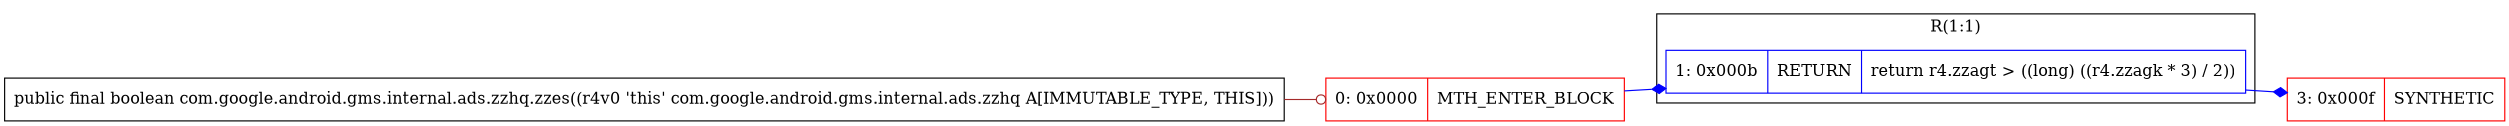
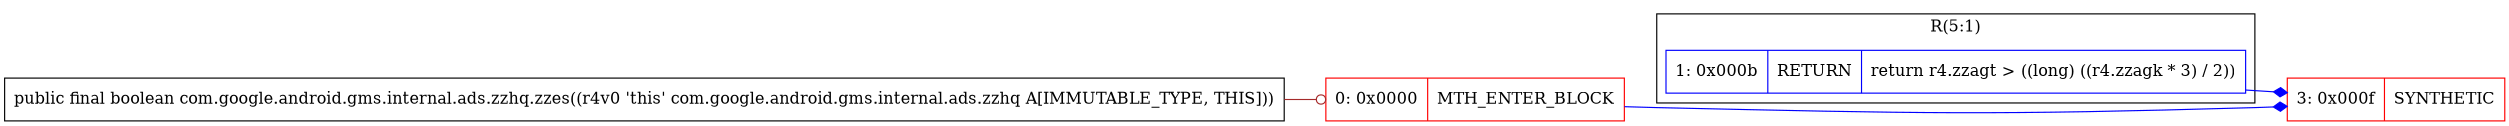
(1956, 27) -> (1956, 27)
(1638, 90) -> (1949, 113)
